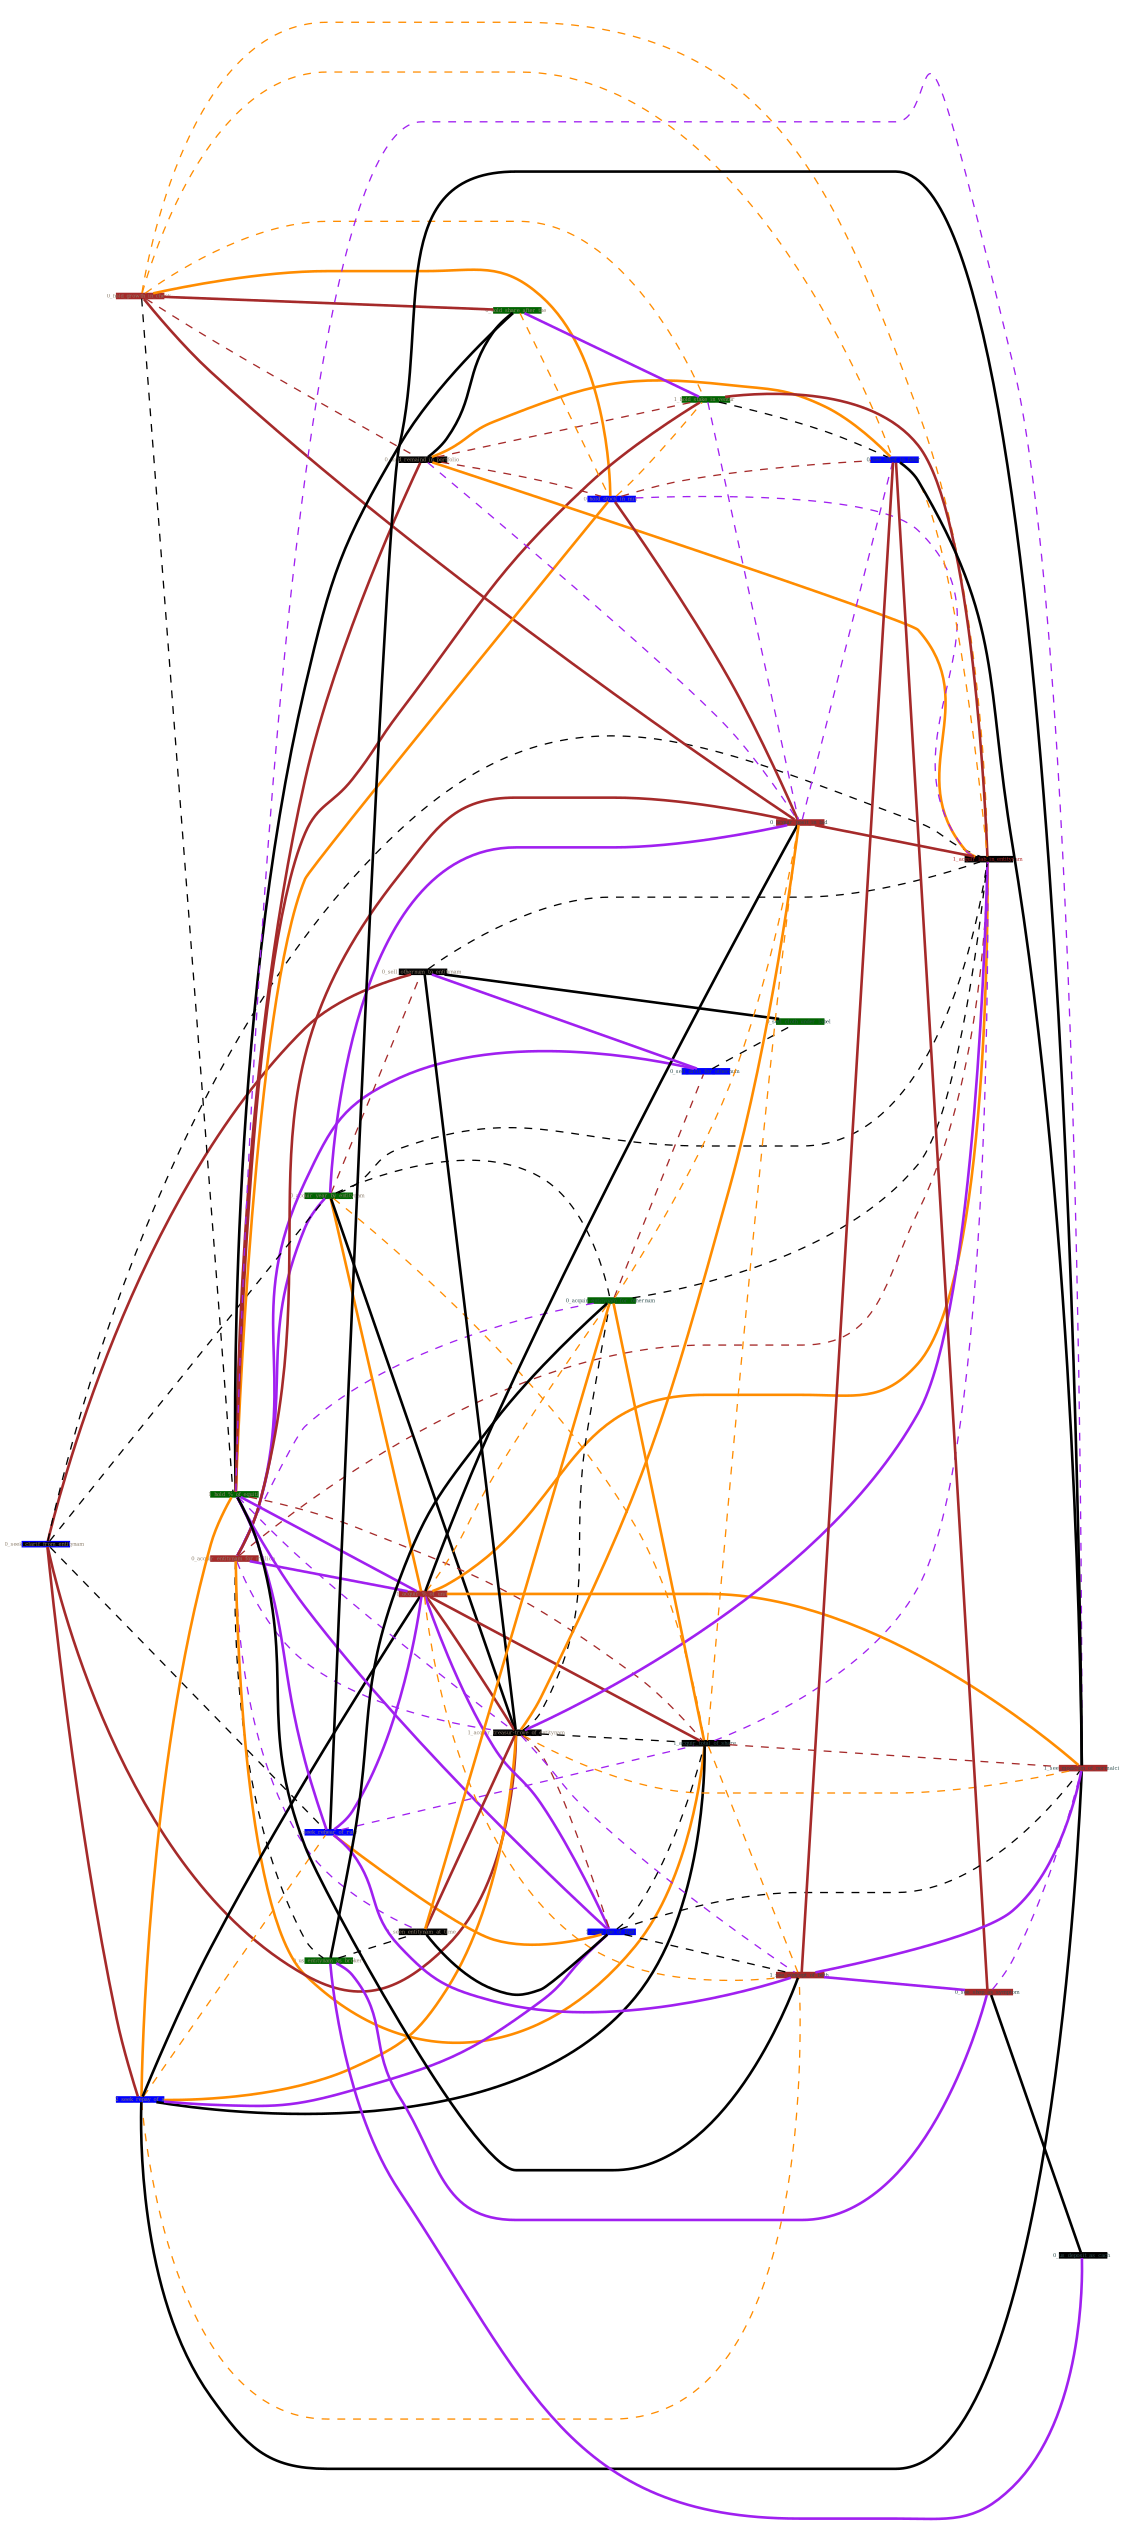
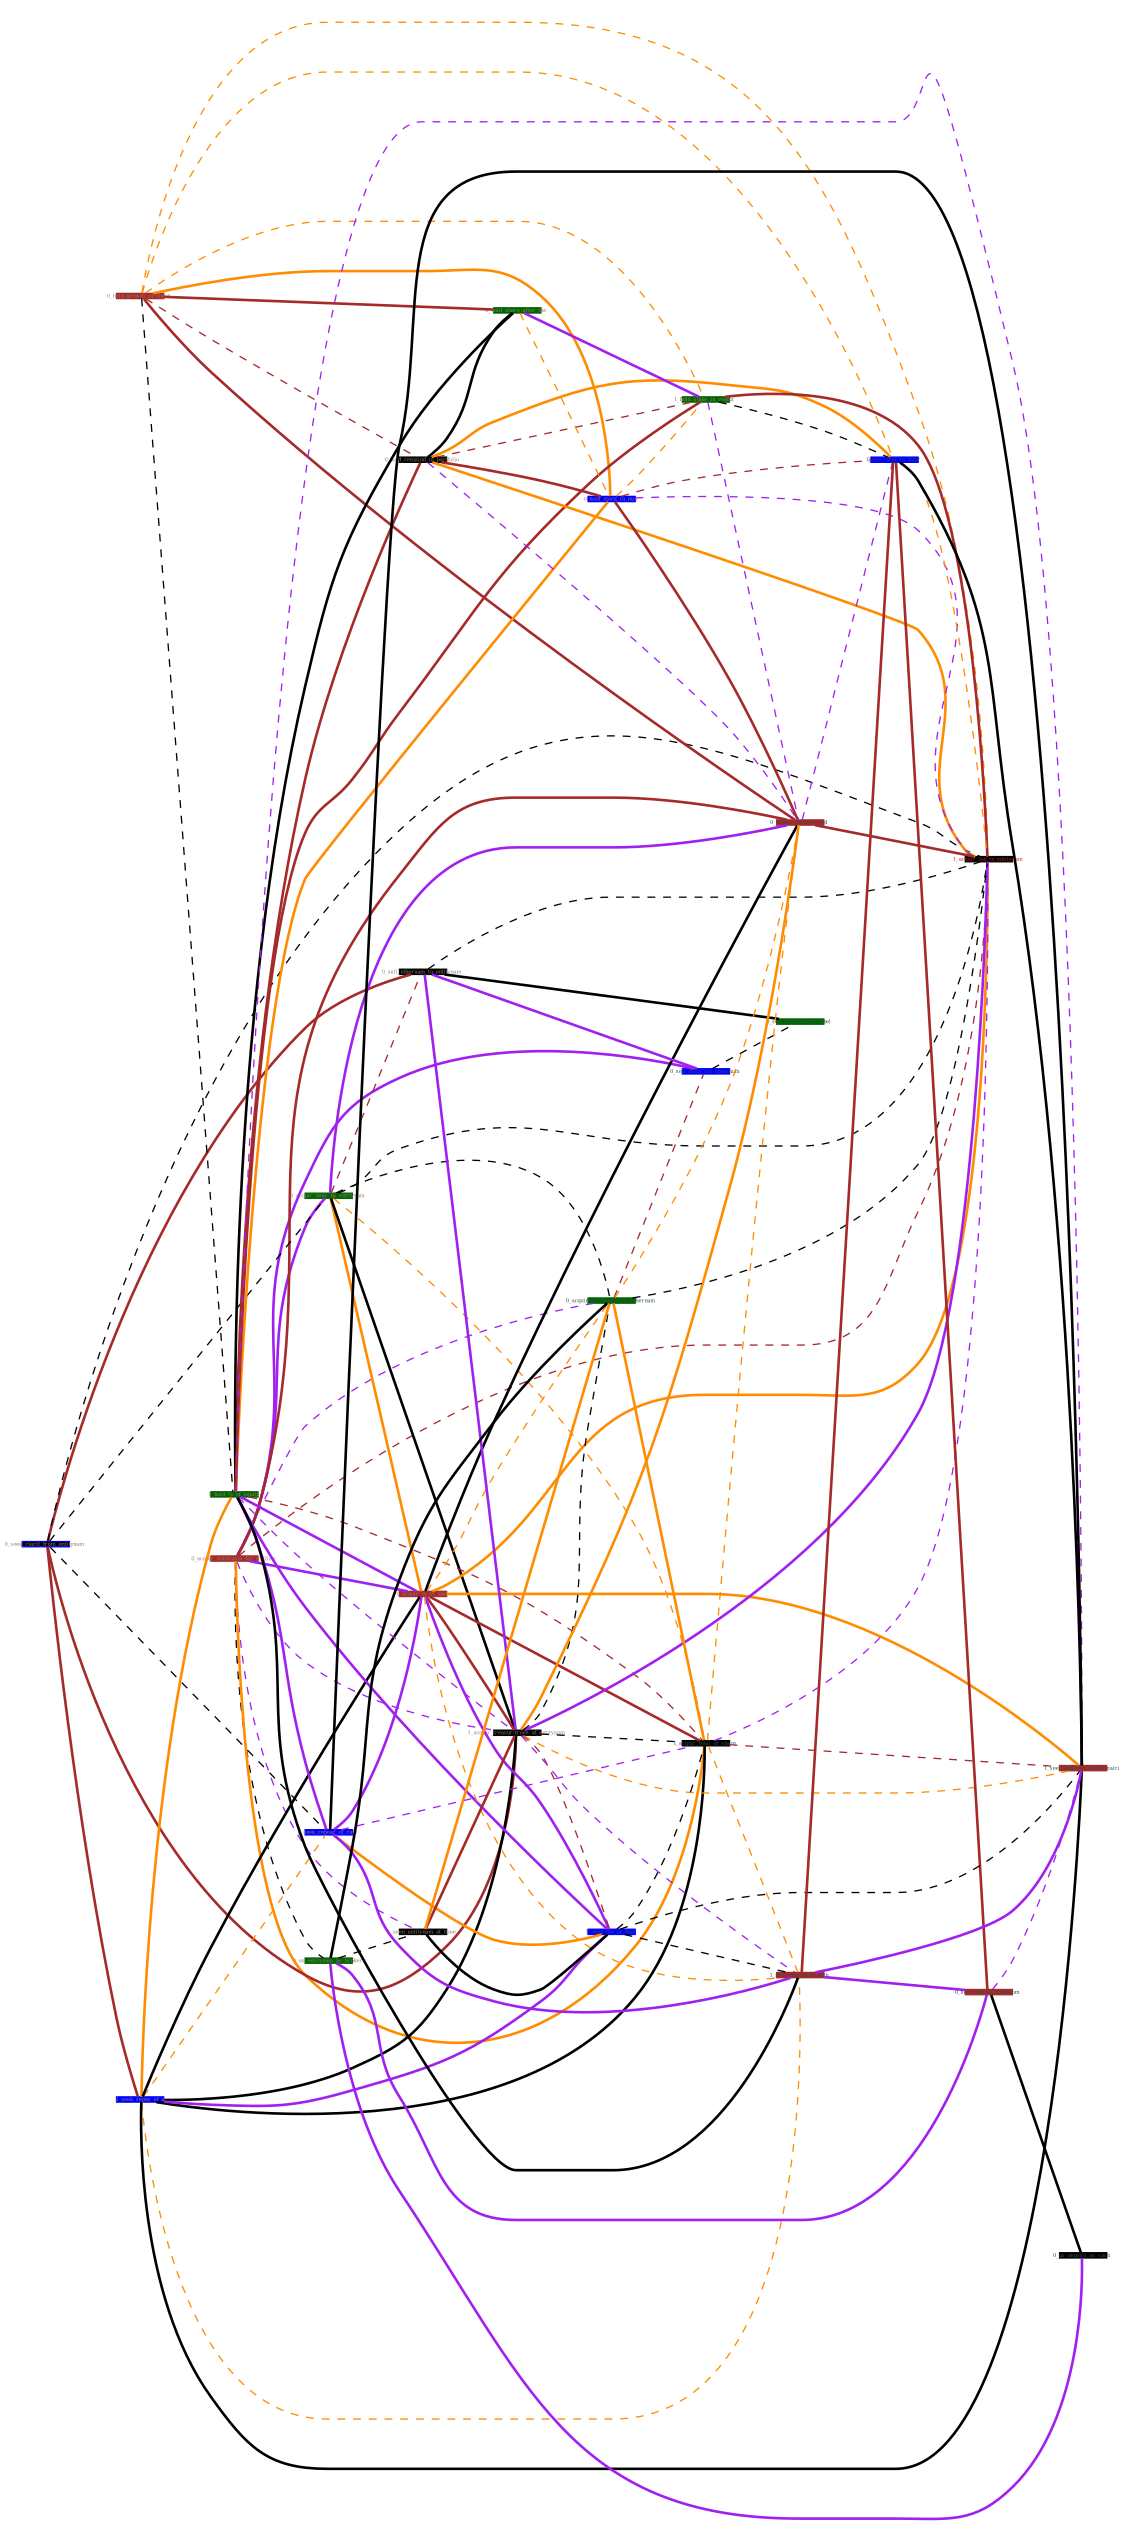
(522, 477) -> (522, 477)
(470, 1352) -> (470, 1352)
(432, 2011) -> (432, 2011)
